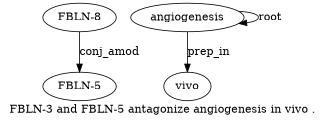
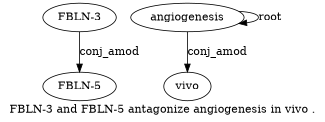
(80, 17) -> (80, 17)
(209, 52) -> (218, 52)
